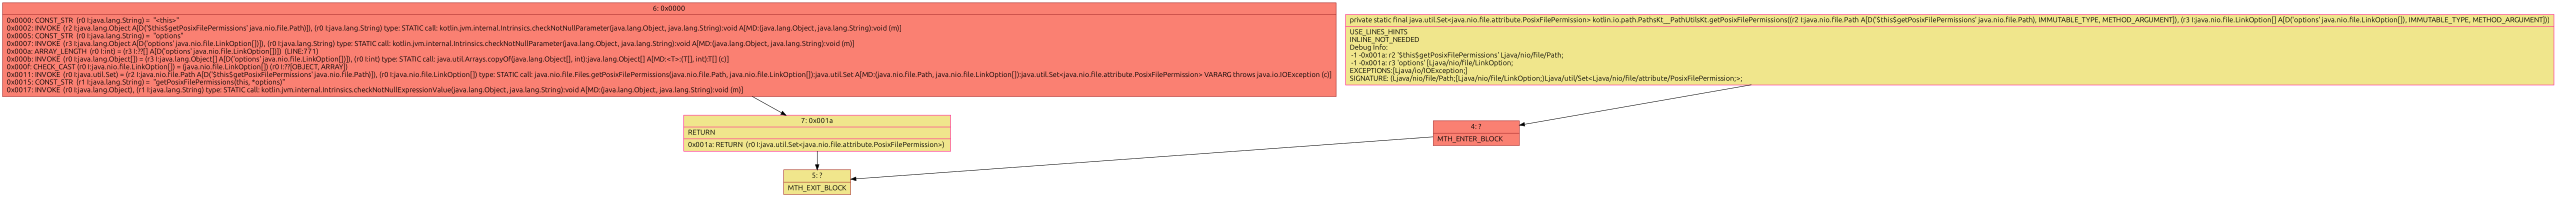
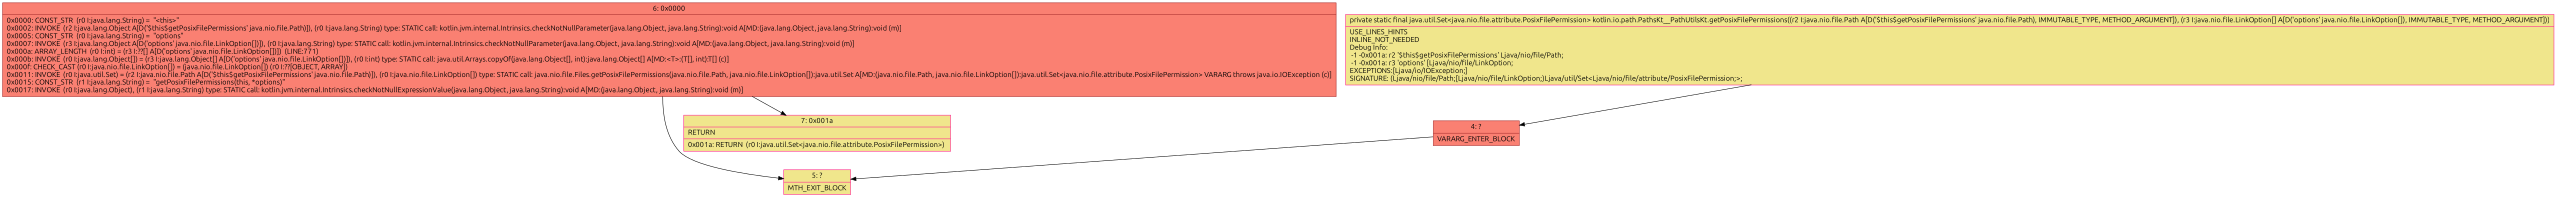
(1470, 139) -> (1476, 139)
(817, 158) -> (699, 162)
(817, 182) -> (817, 182)
